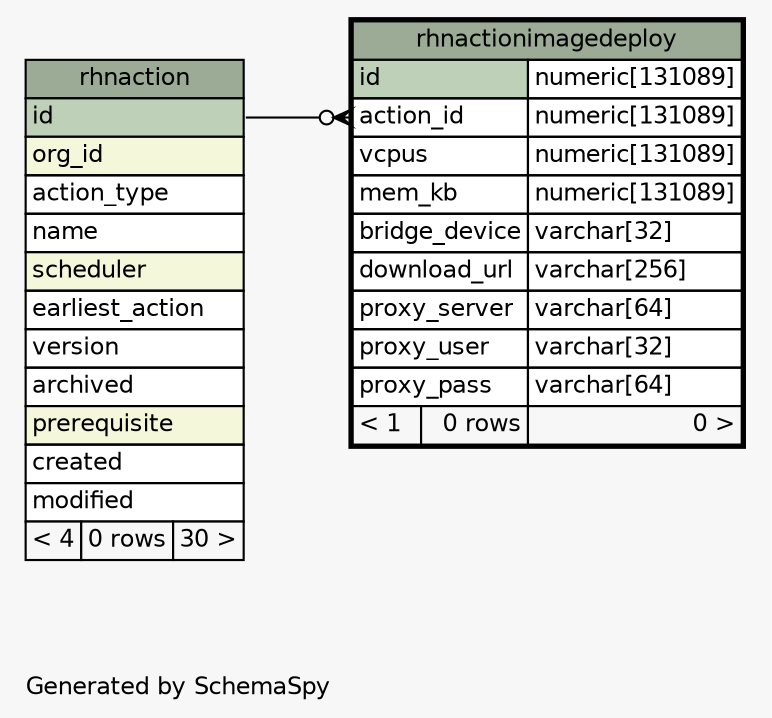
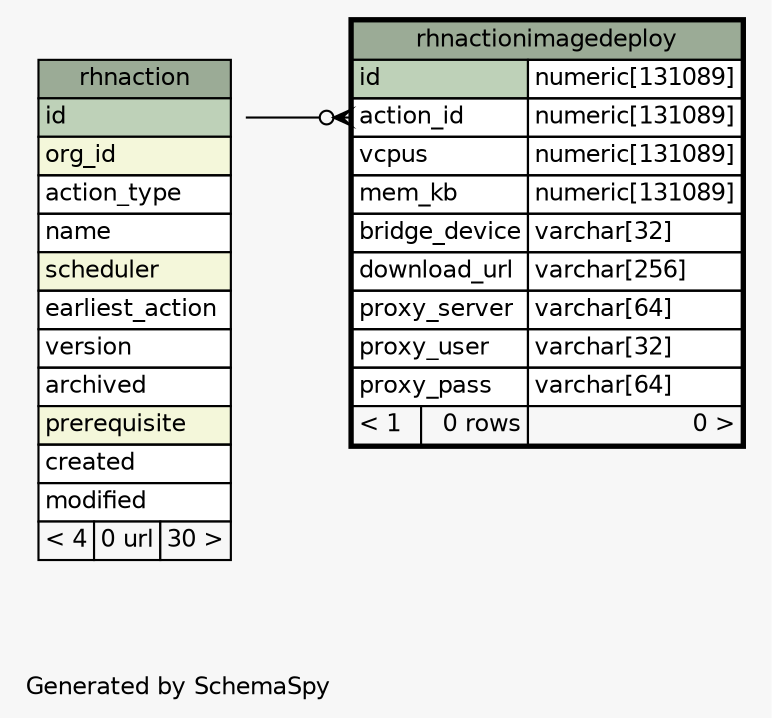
(127, 540) -> (127, 540)
